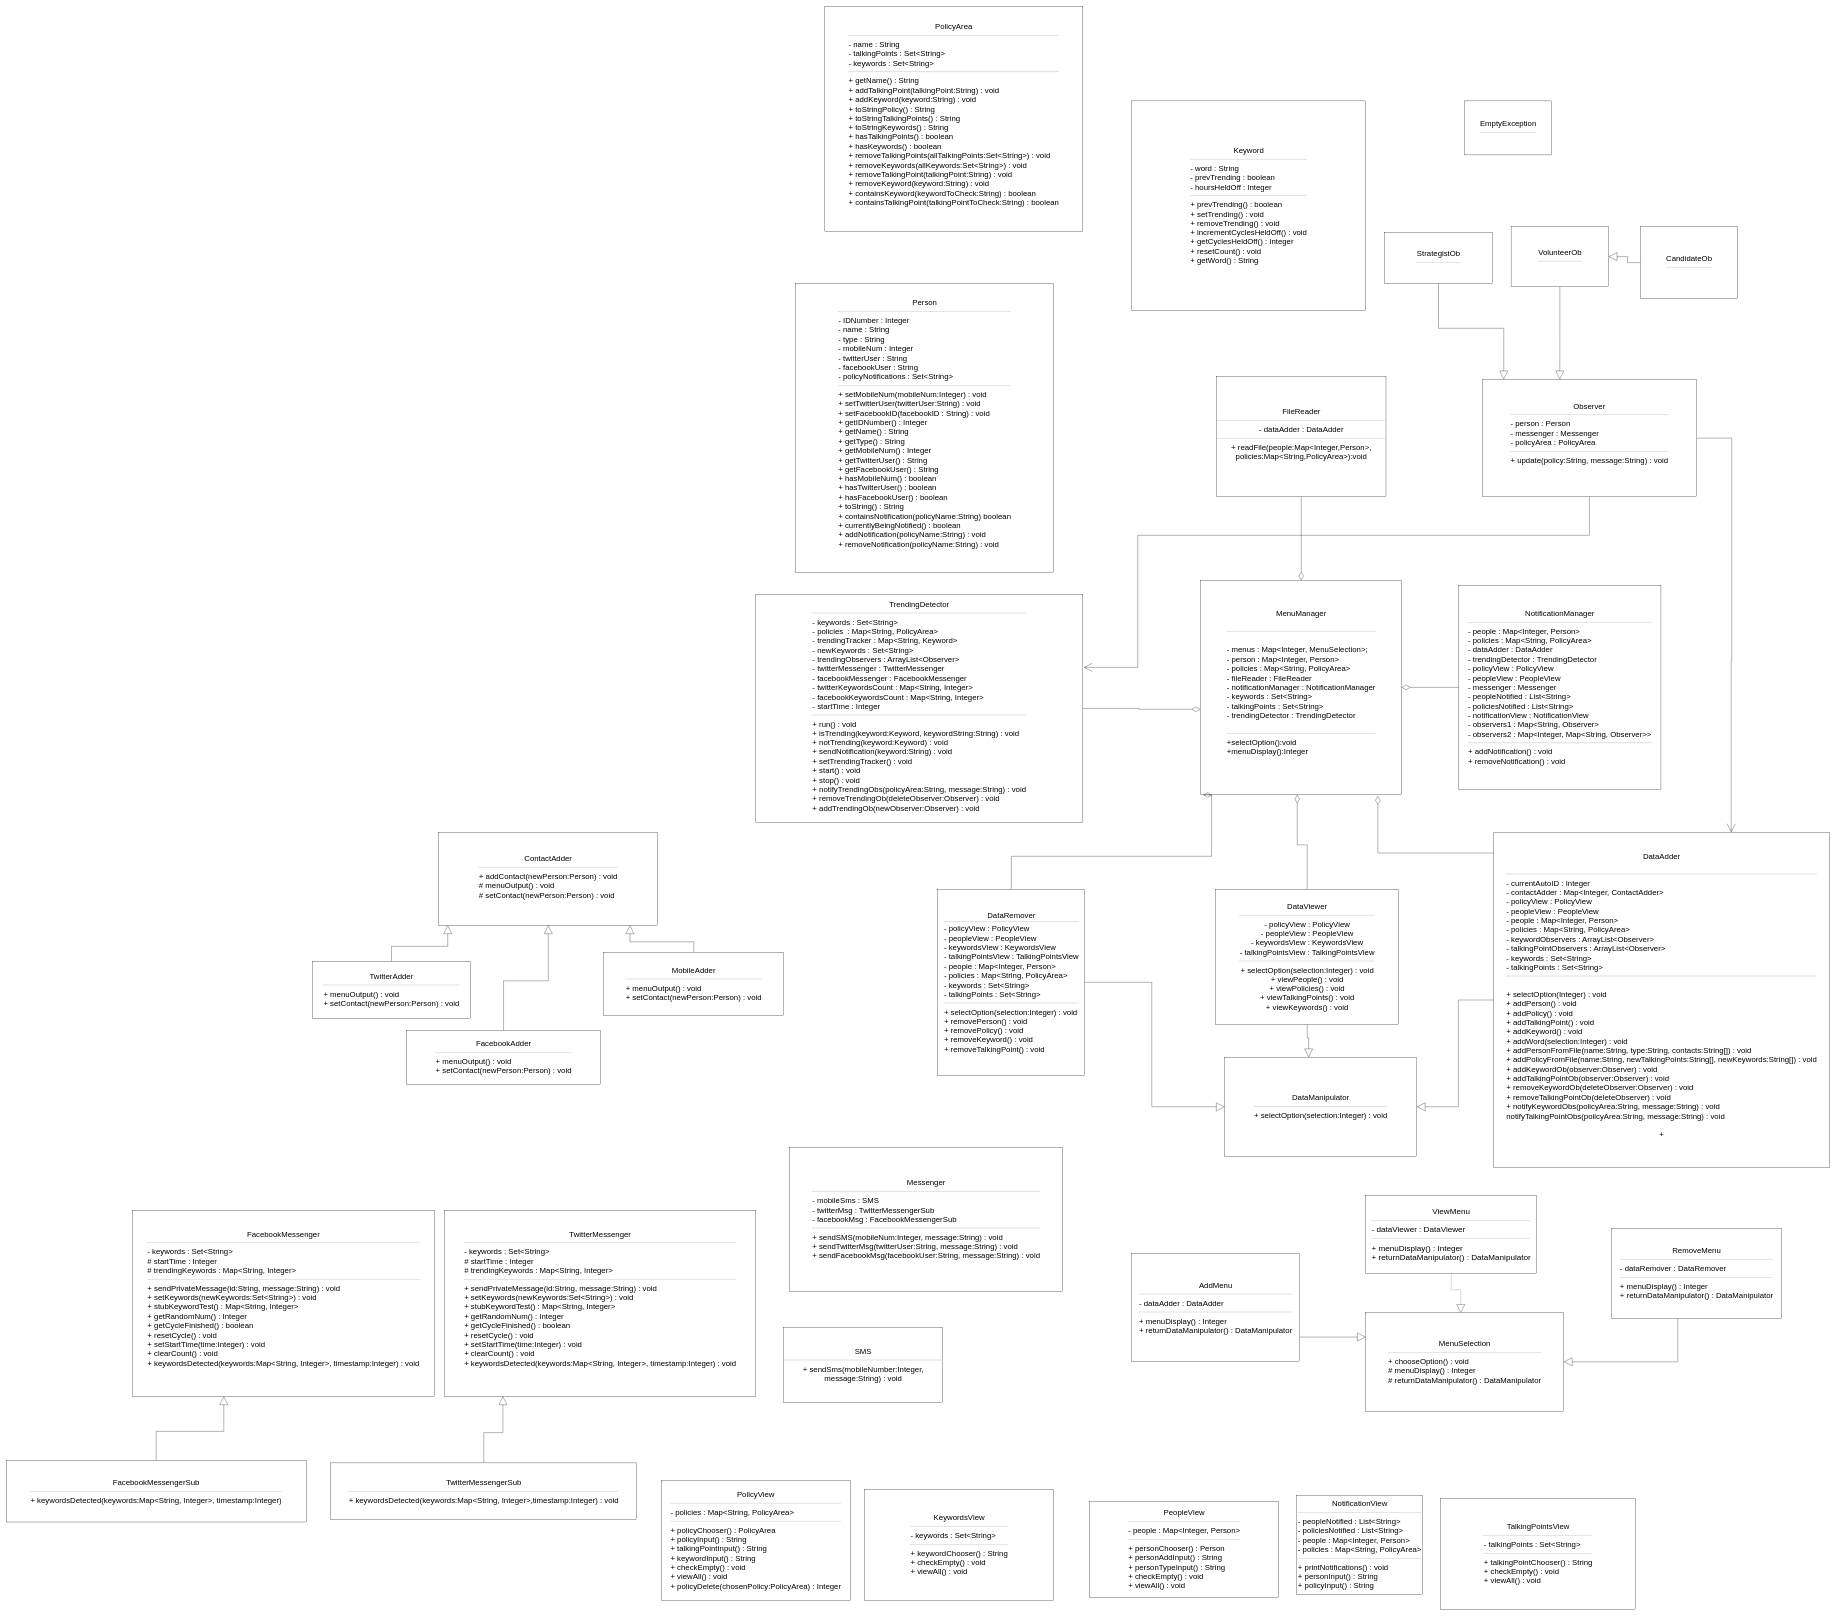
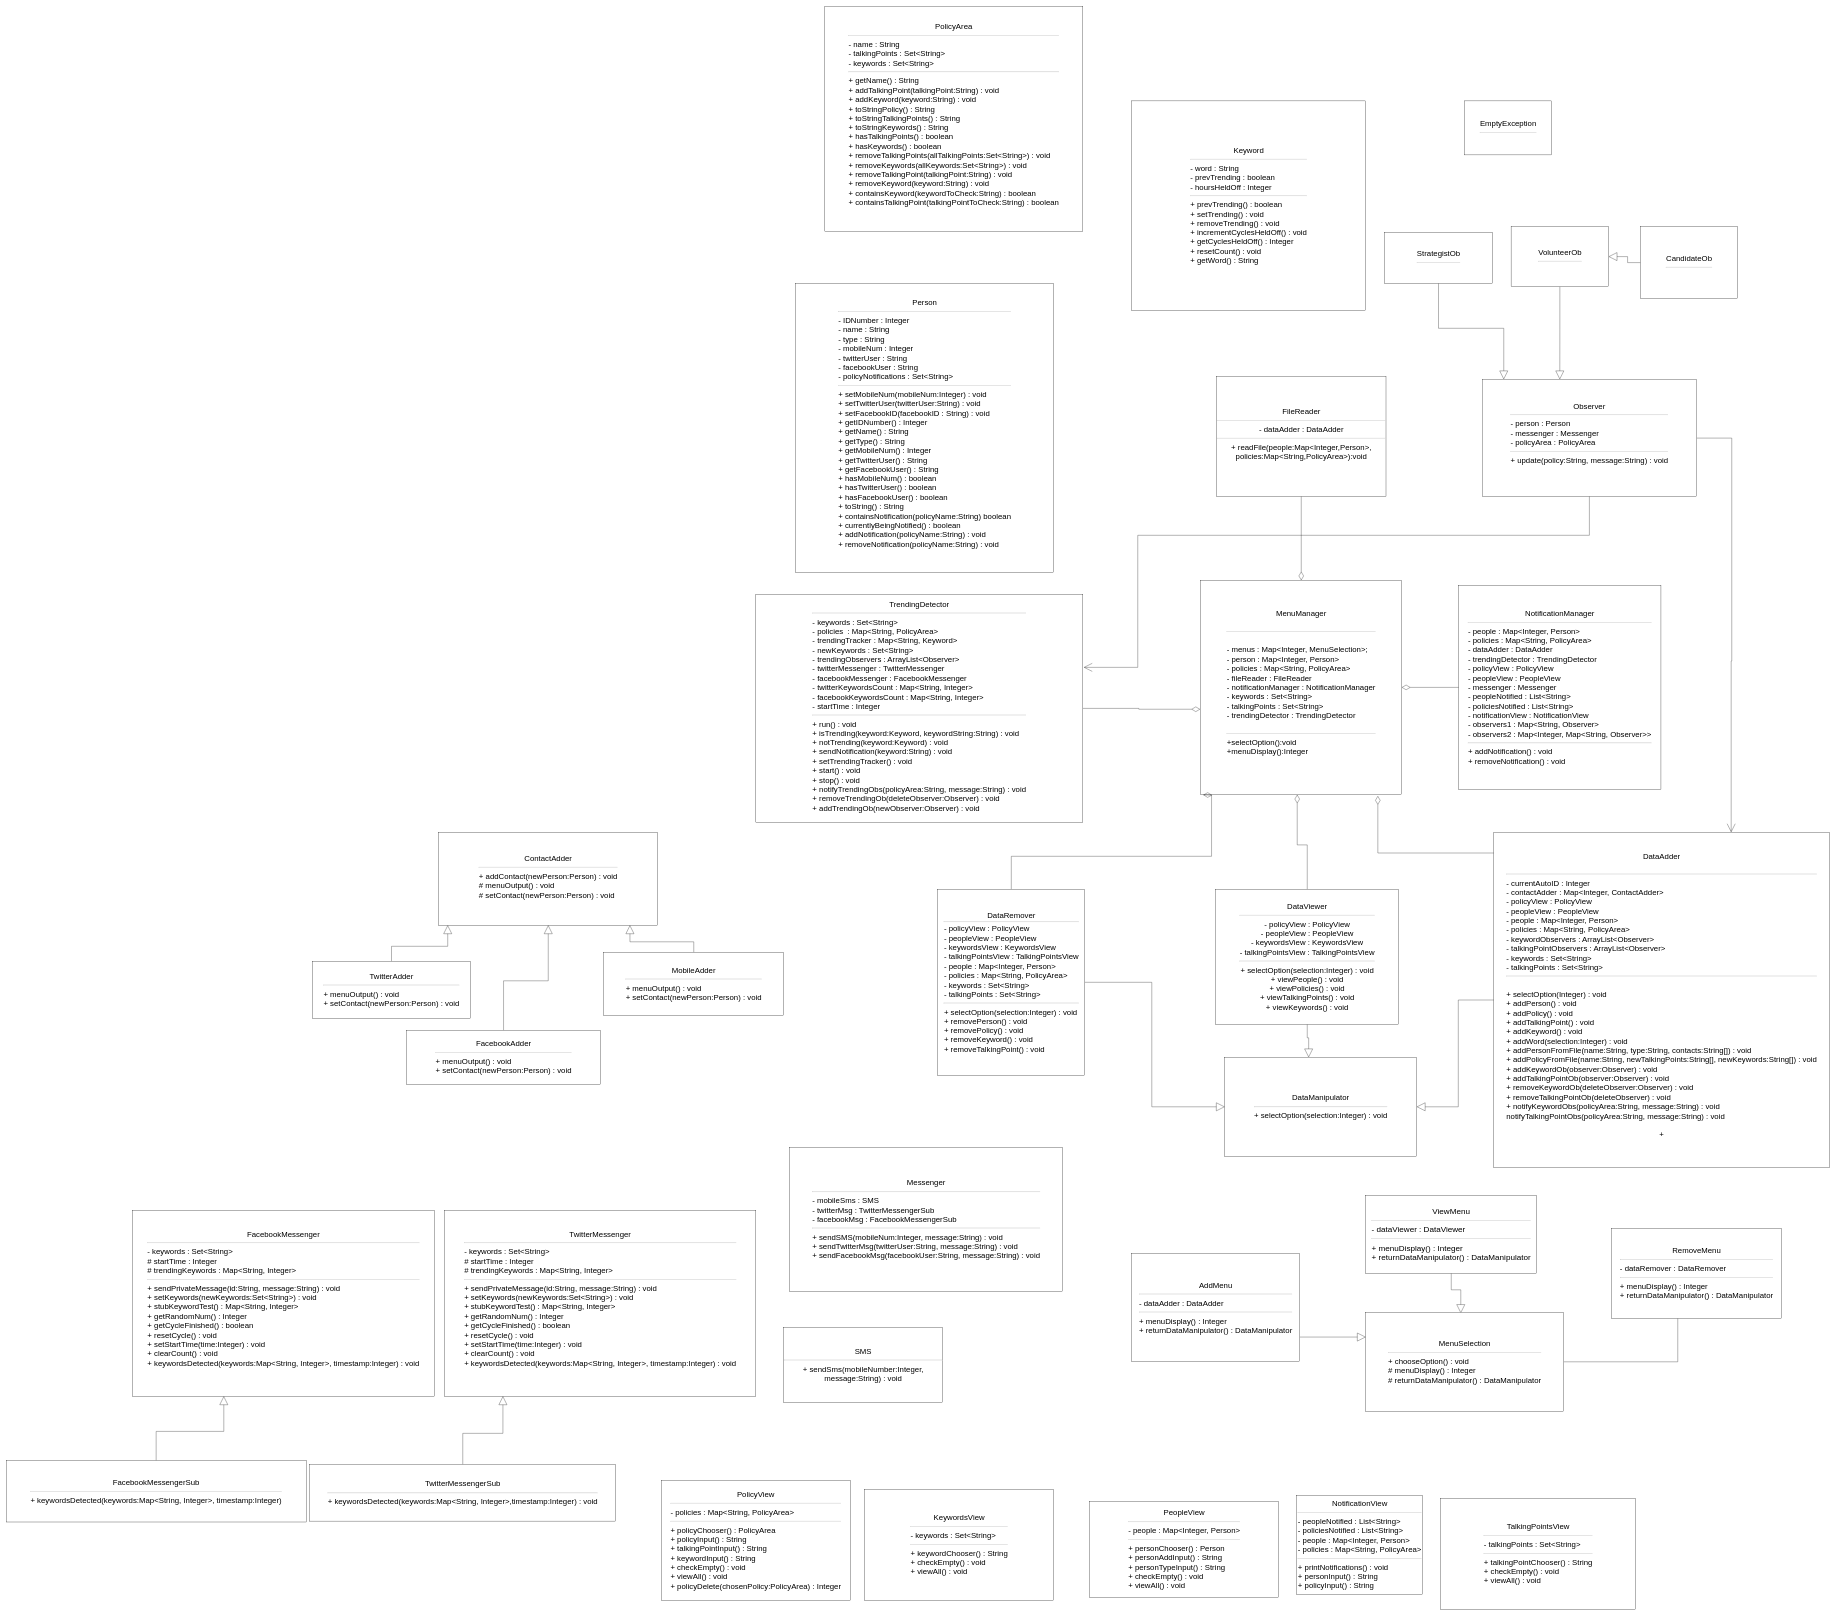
(1454, 1290) -> (1454, 1290)
(1573, 1362) -> (1569, 1362)
(484, 1491) -> (463, 1493)
